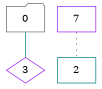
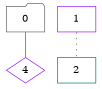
(77, 19) -> (77, 19)
(26, 70) -> (26, 70)
